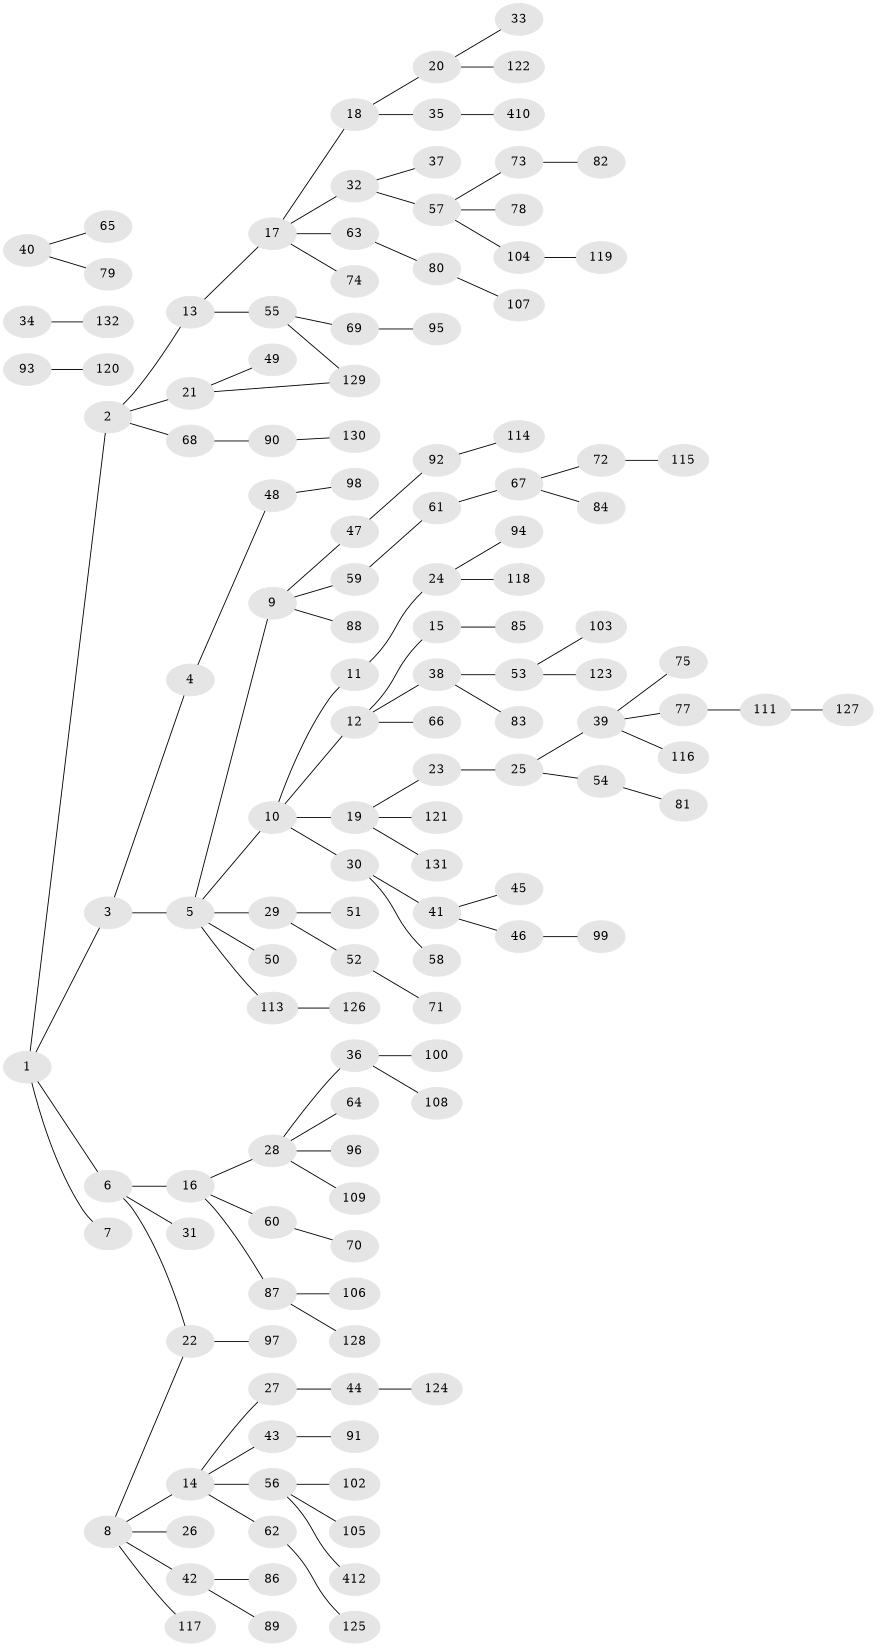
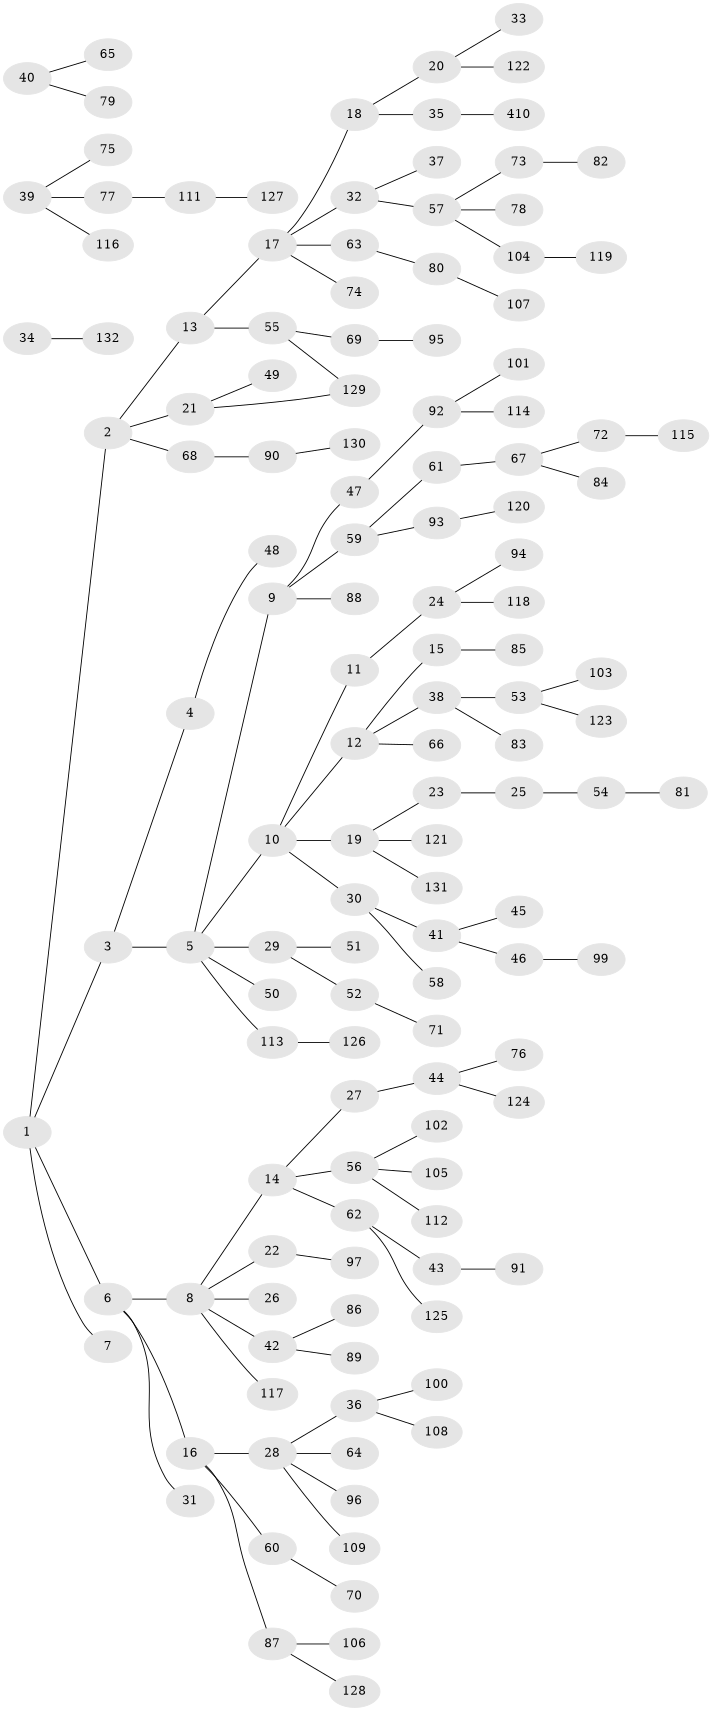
none -> (519, 364)
(355, 484) -> none
none -> (396, 531)
(560, 746) -> none
none -> (519, 1055)
(160, 1259) -> (149, 1299)
(231, 1460) -> (396, 1242)
(355, 1580) -> (437, 1221)
